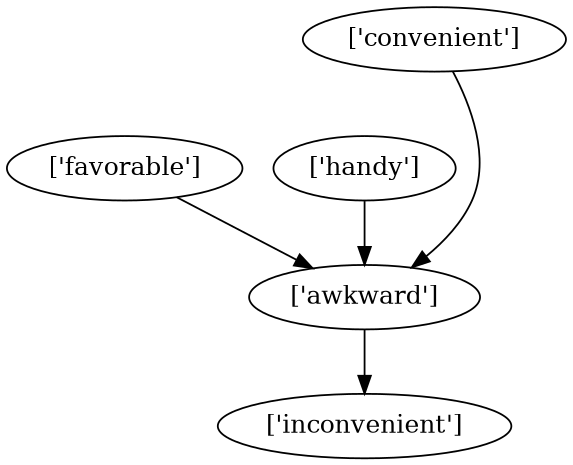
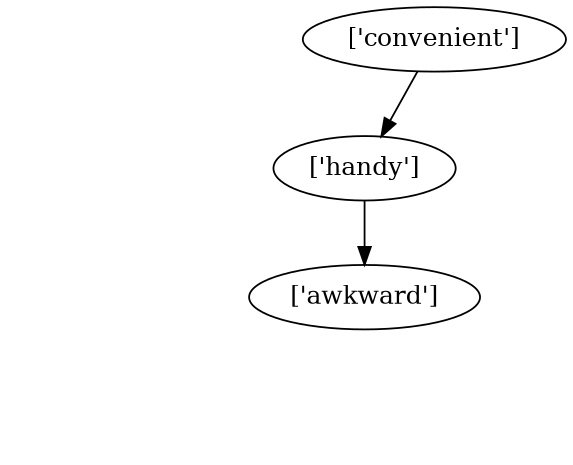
(125, 168) -> none
(479, 170) -> (404, 96)
(365, 426) -> none
